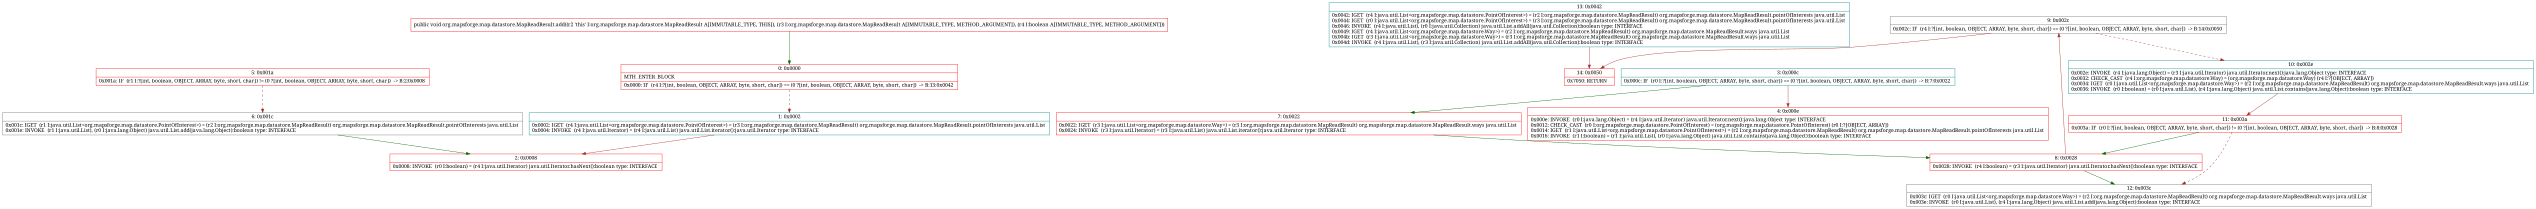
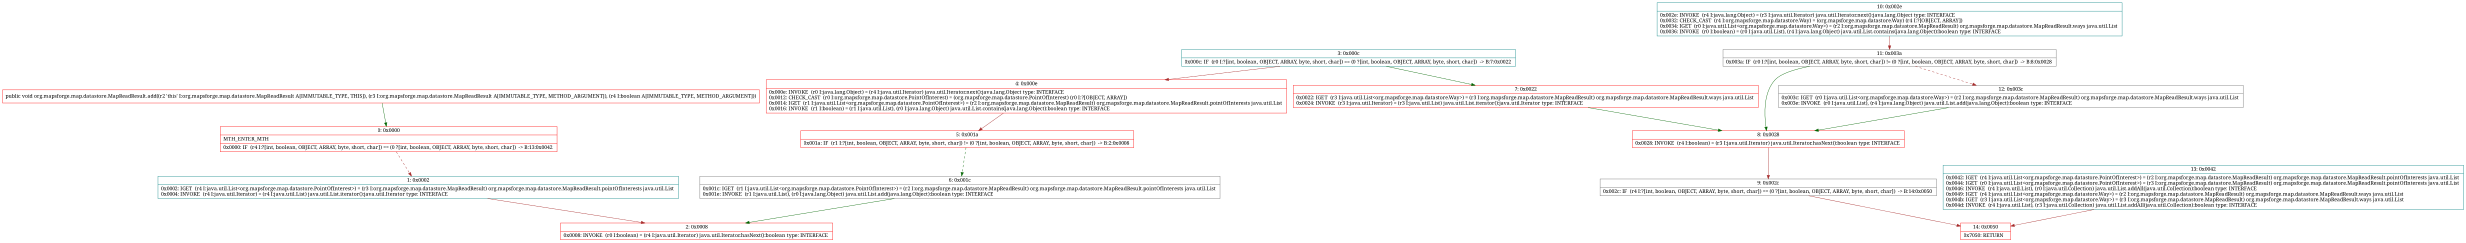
(2158, 46) -> none
(649, 77) -> (246, 139)
(263, 97) -> (964, 160)
none -> (993, 121)
(2235, 124) -> (1890, 58)
(2098, 177) -> (1883, 119)
